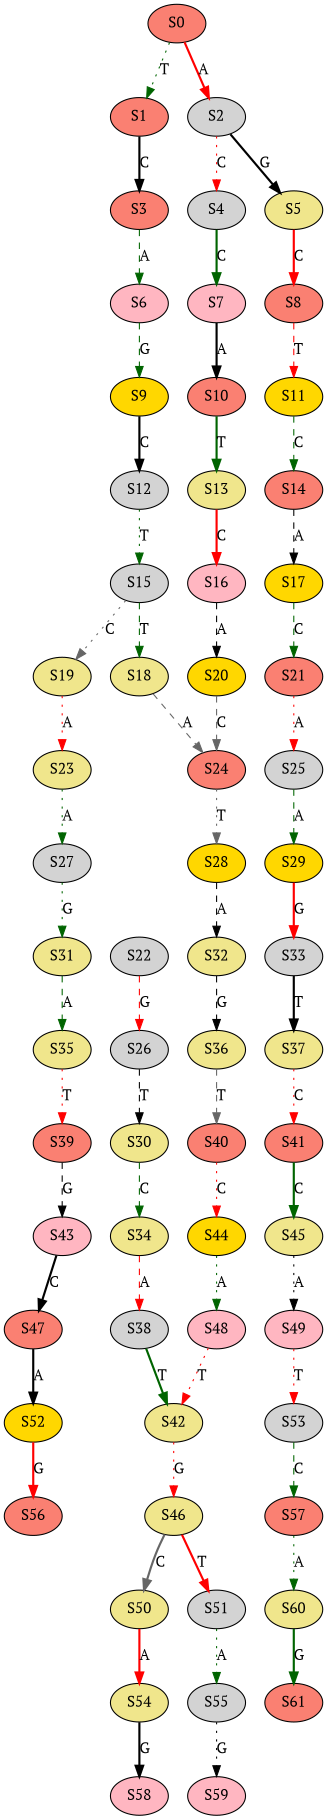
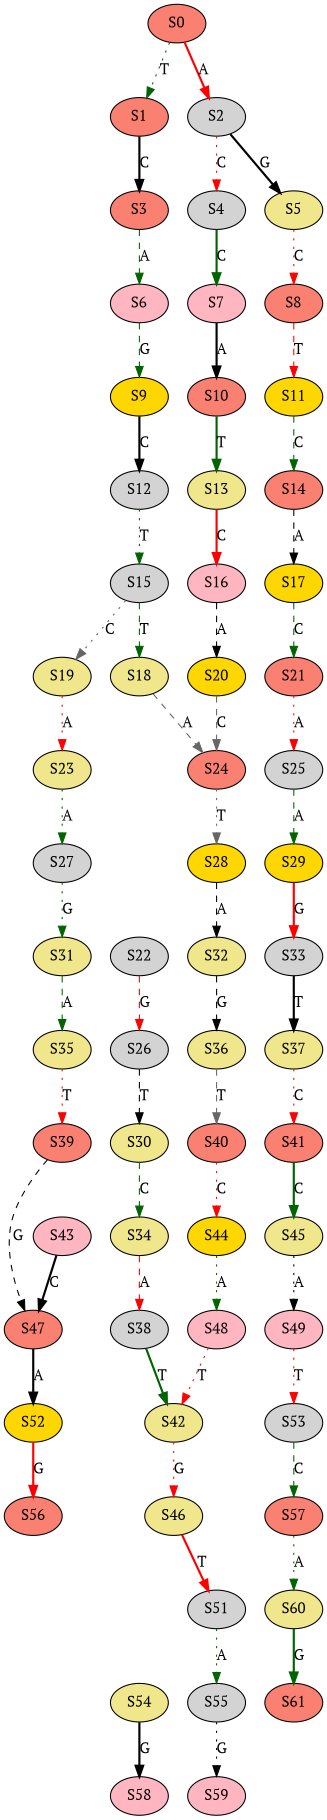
(294, 251) -> (294, 251)
(62, 1184) -> (11, 1226)
(139, 1609) -> none
